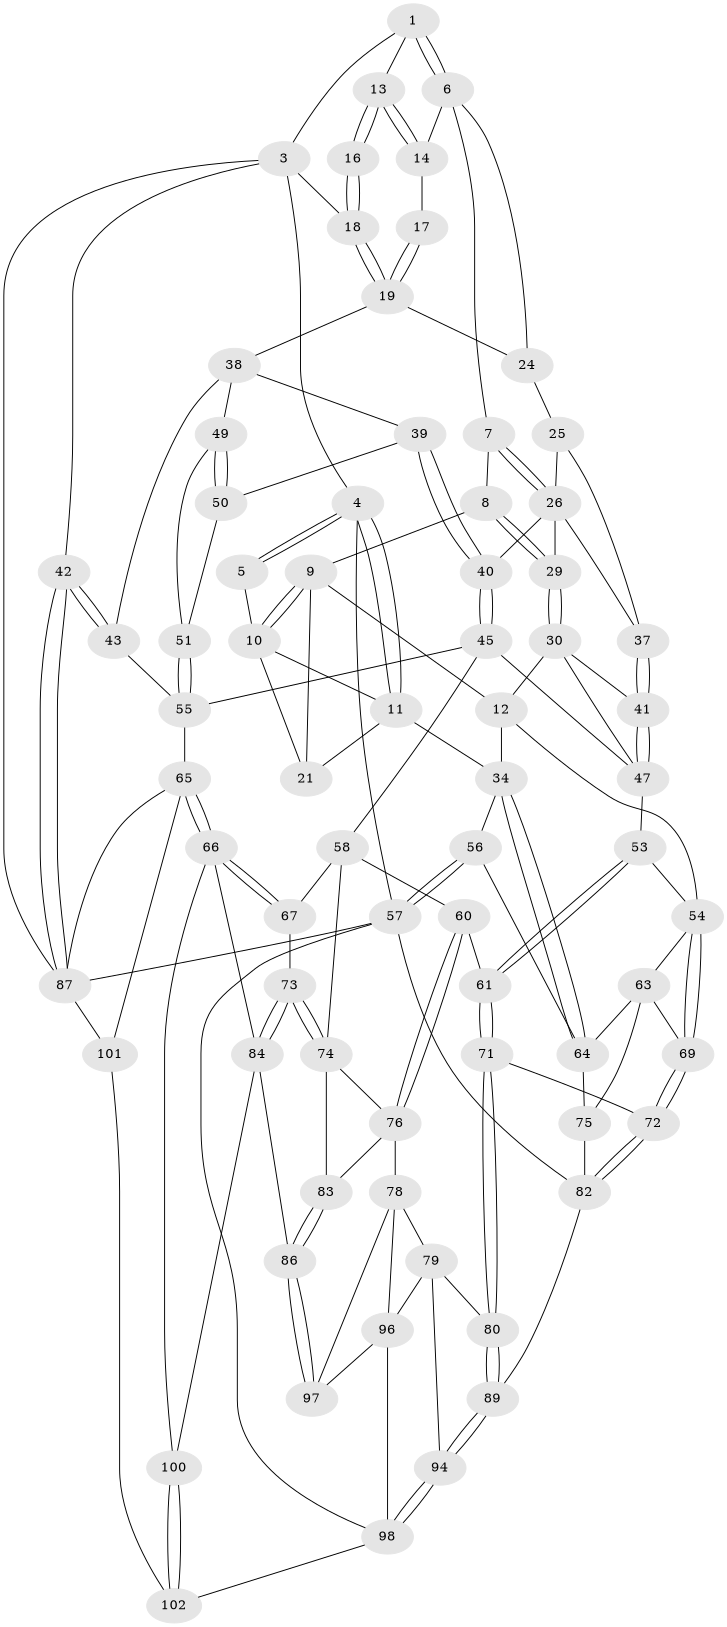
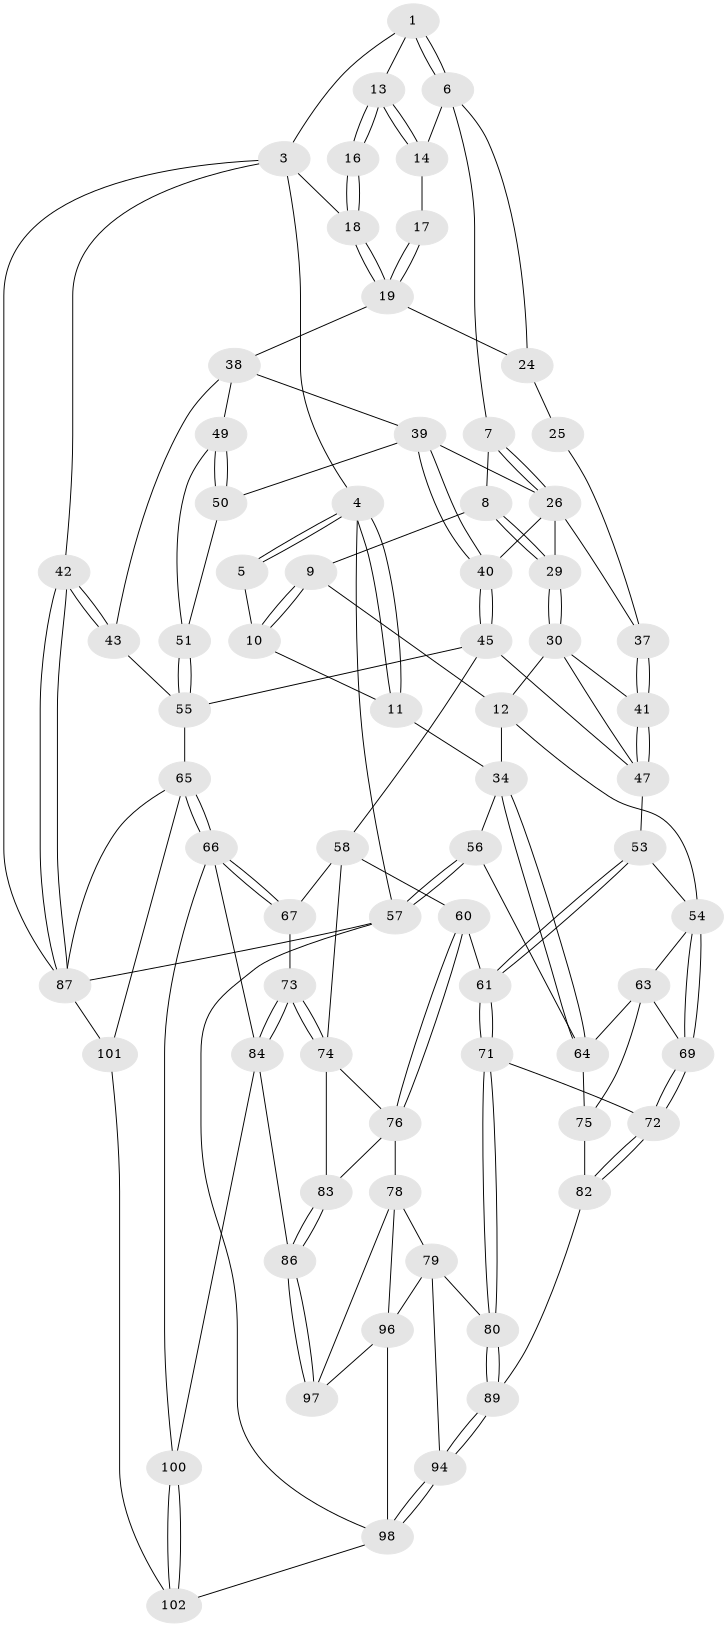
(556, 469) -> (480, 465)
(306, 779) -> none
(455, 1075) -> none
